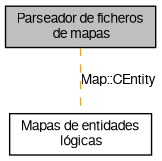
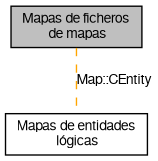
(81, 27) -> (76, 27)
